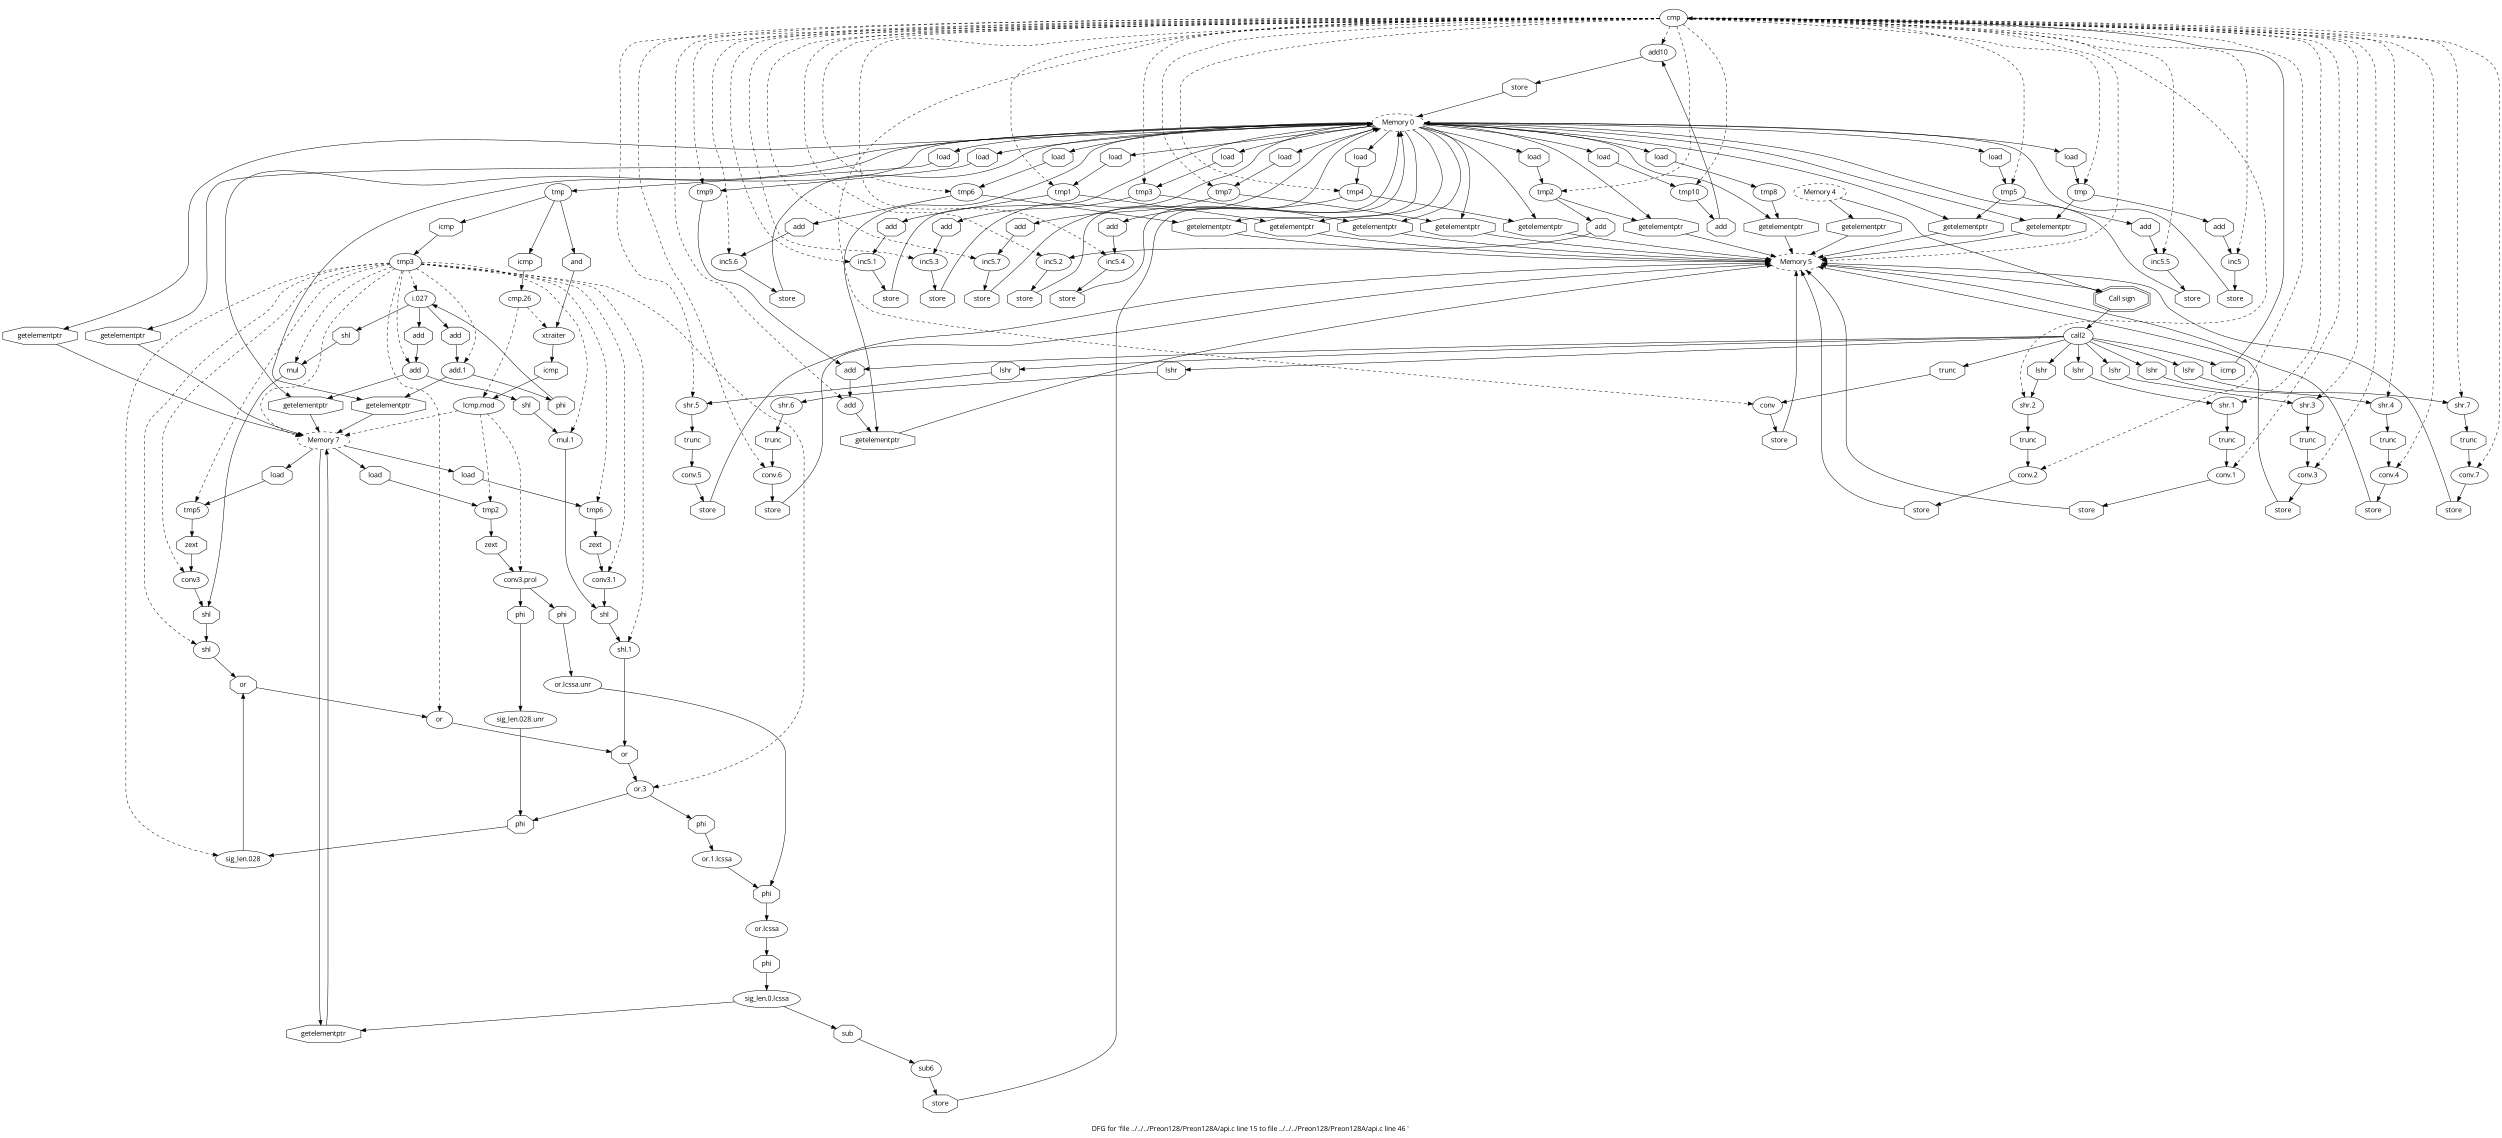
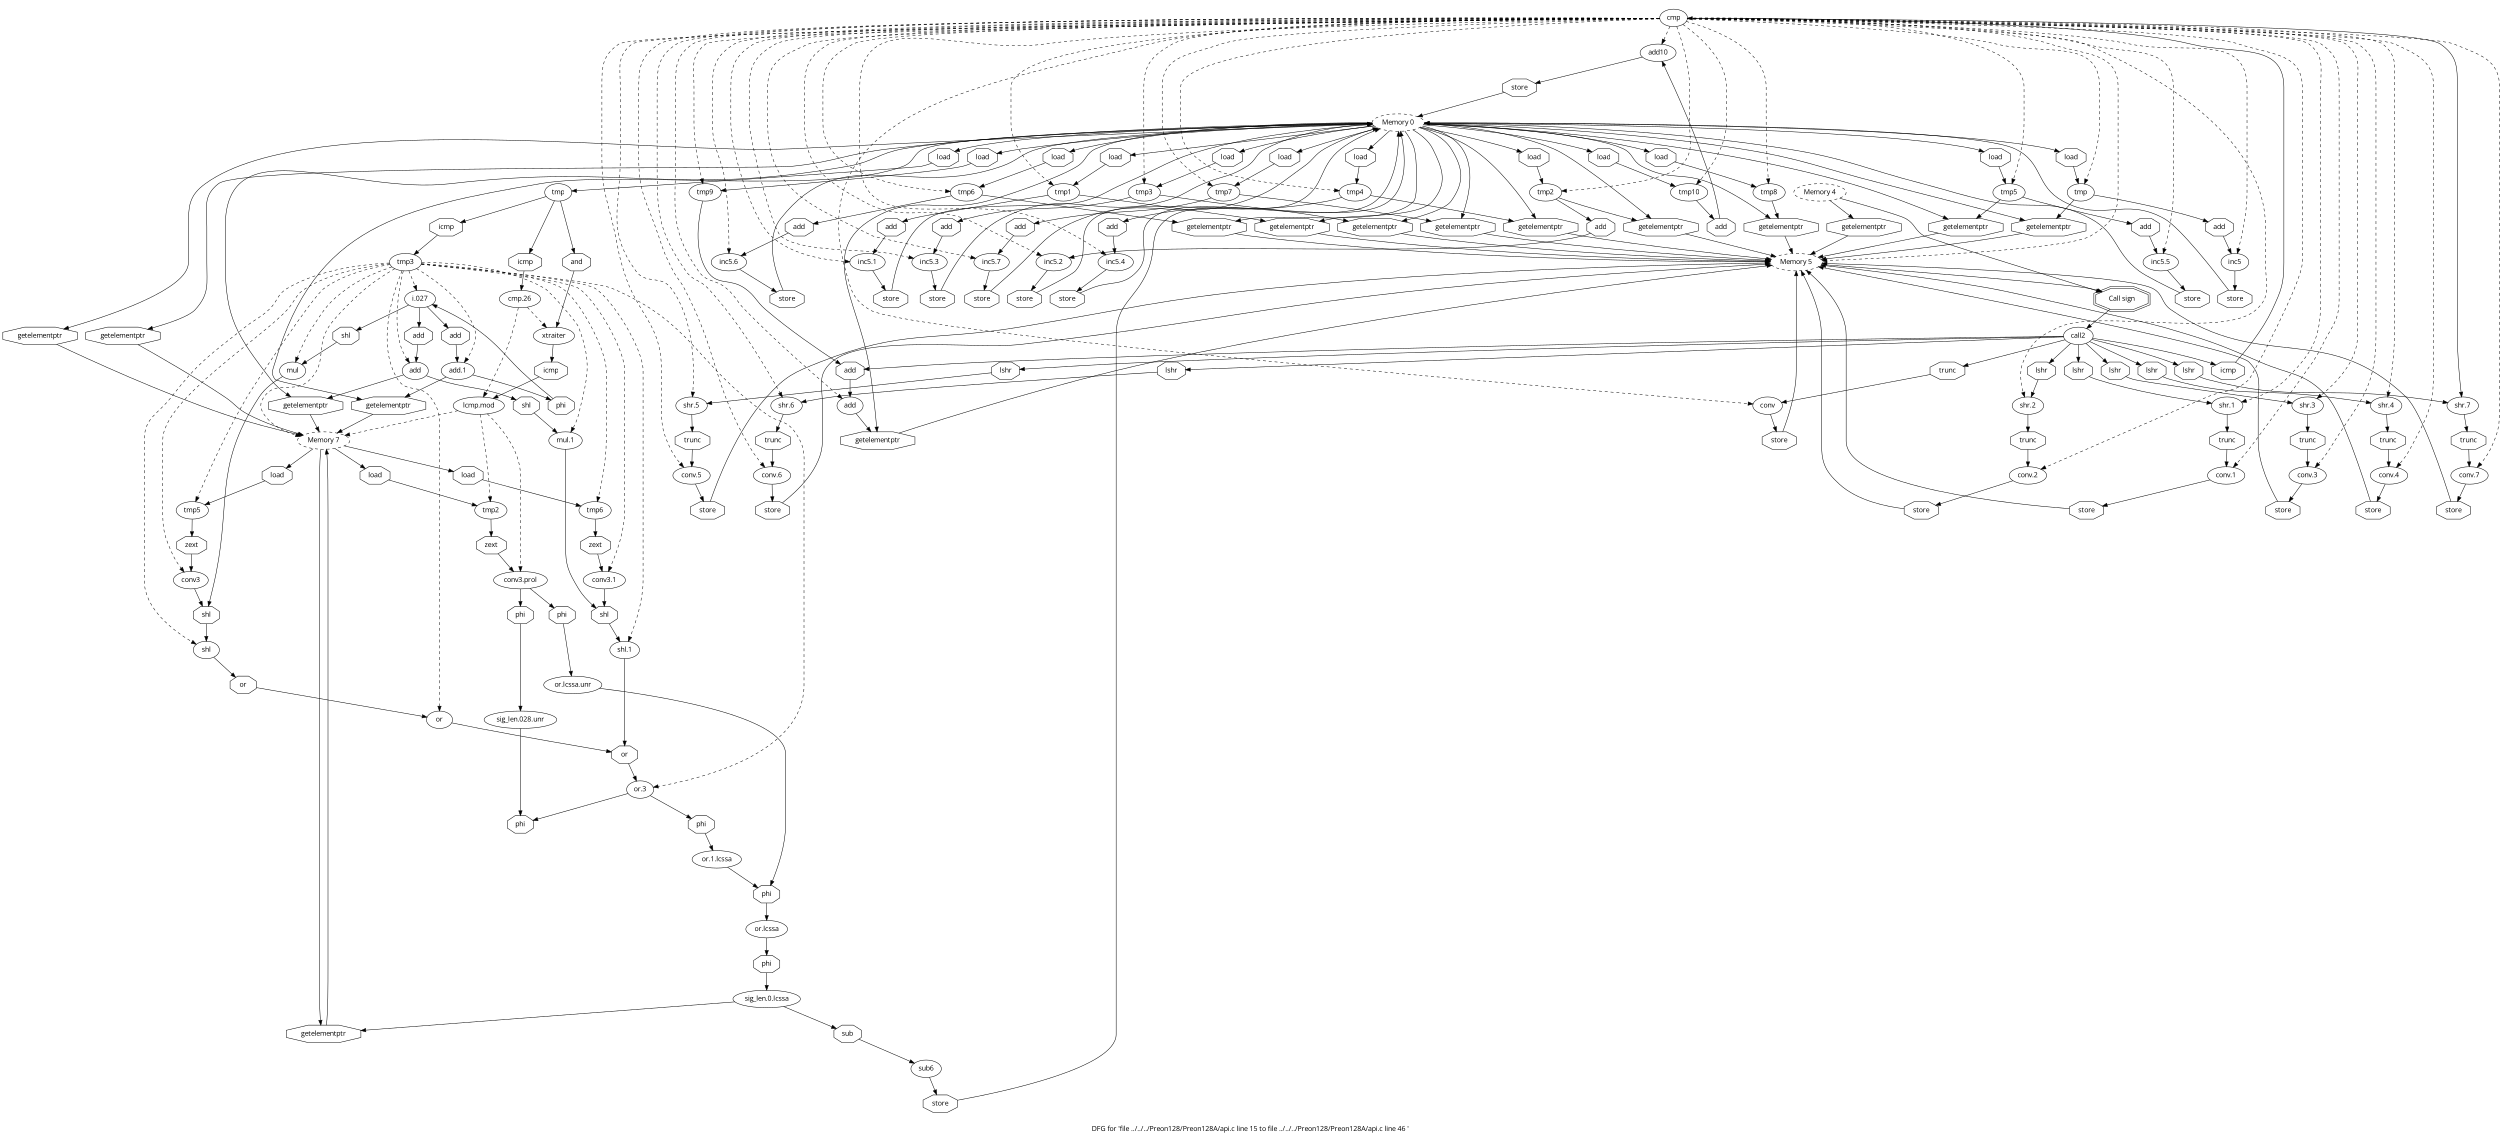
none -> (694, 41)
none -> (623, 44)
(2454, 60) -> (2454, 60)
none -> (1765, 78)
(243, 859) -> none
